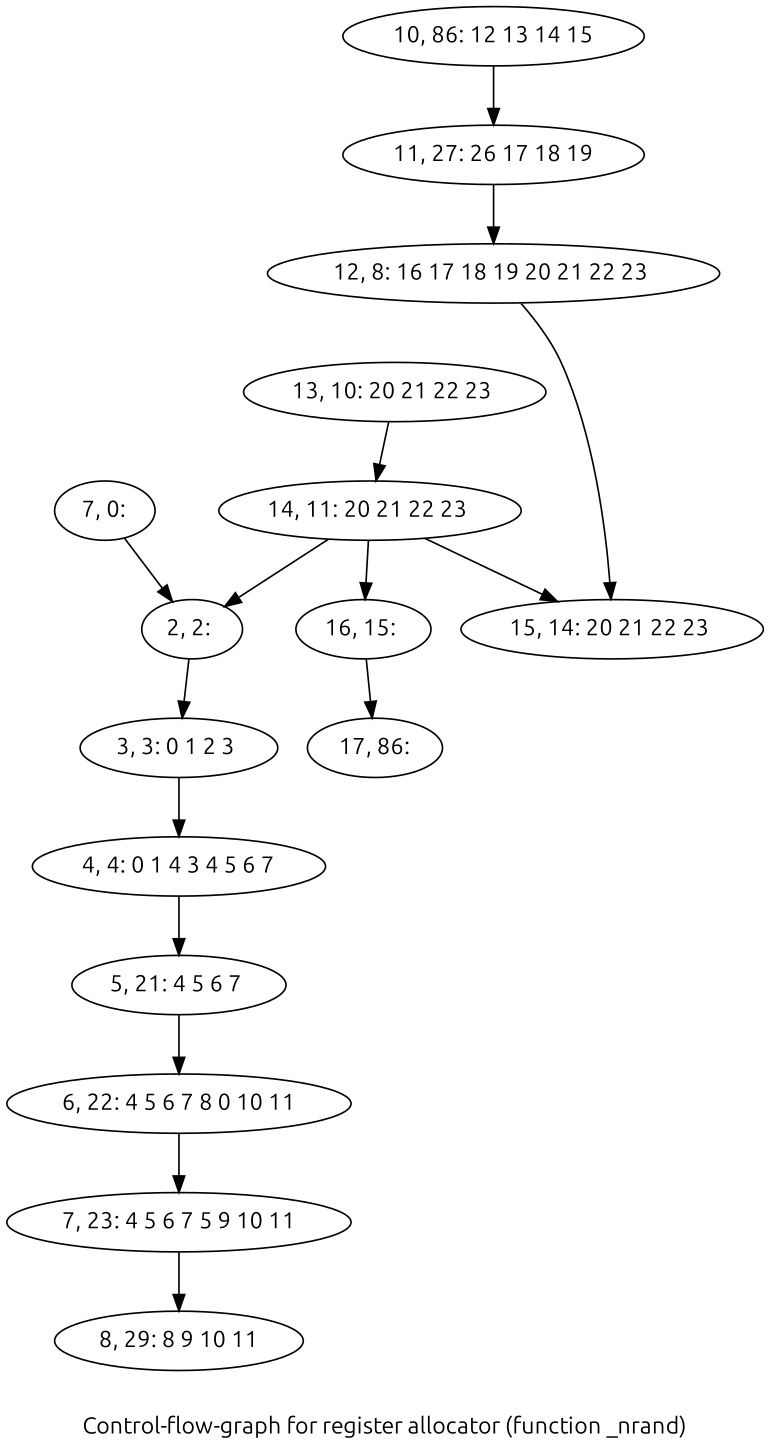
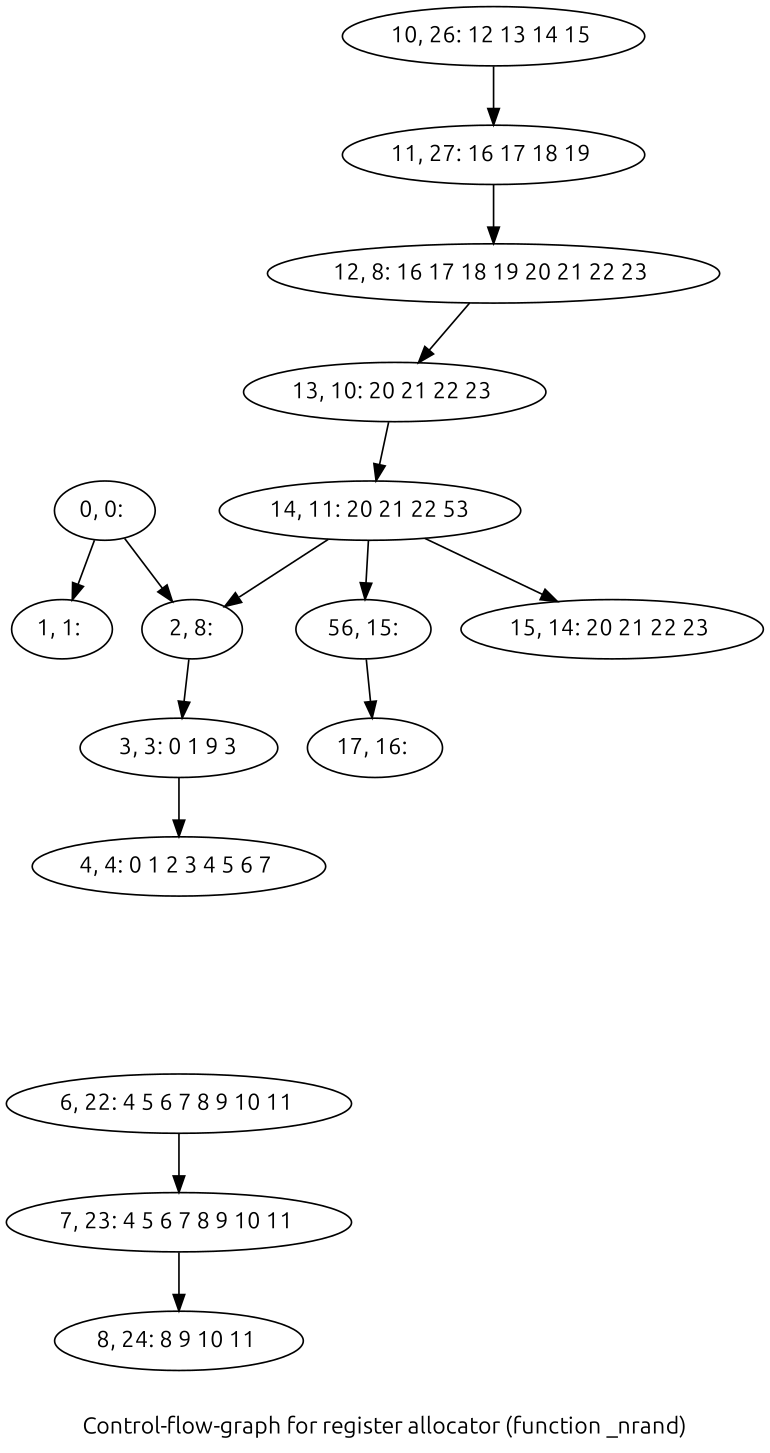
(494, 36) -> (494, 36)
(494, 155) -> (494, 155)
(586, 436) -> (449, 327)
(105, 511) -> (105, 511)
(370, 511) -> (370, 511)
none -> (62, 629)
(192, 629) -> (192, 629)
(363, 629) -> (363, 629)
(179, 748) -> (179, 748)
(375, 748) -> (375, 748)
(179, 866) -> (179, 866)
(179, 985) -> none
(179, 1104) -> (179, 1104)
(179, 1222) -> (179, 1222)
(179, 1341) -> (179, 1341)
